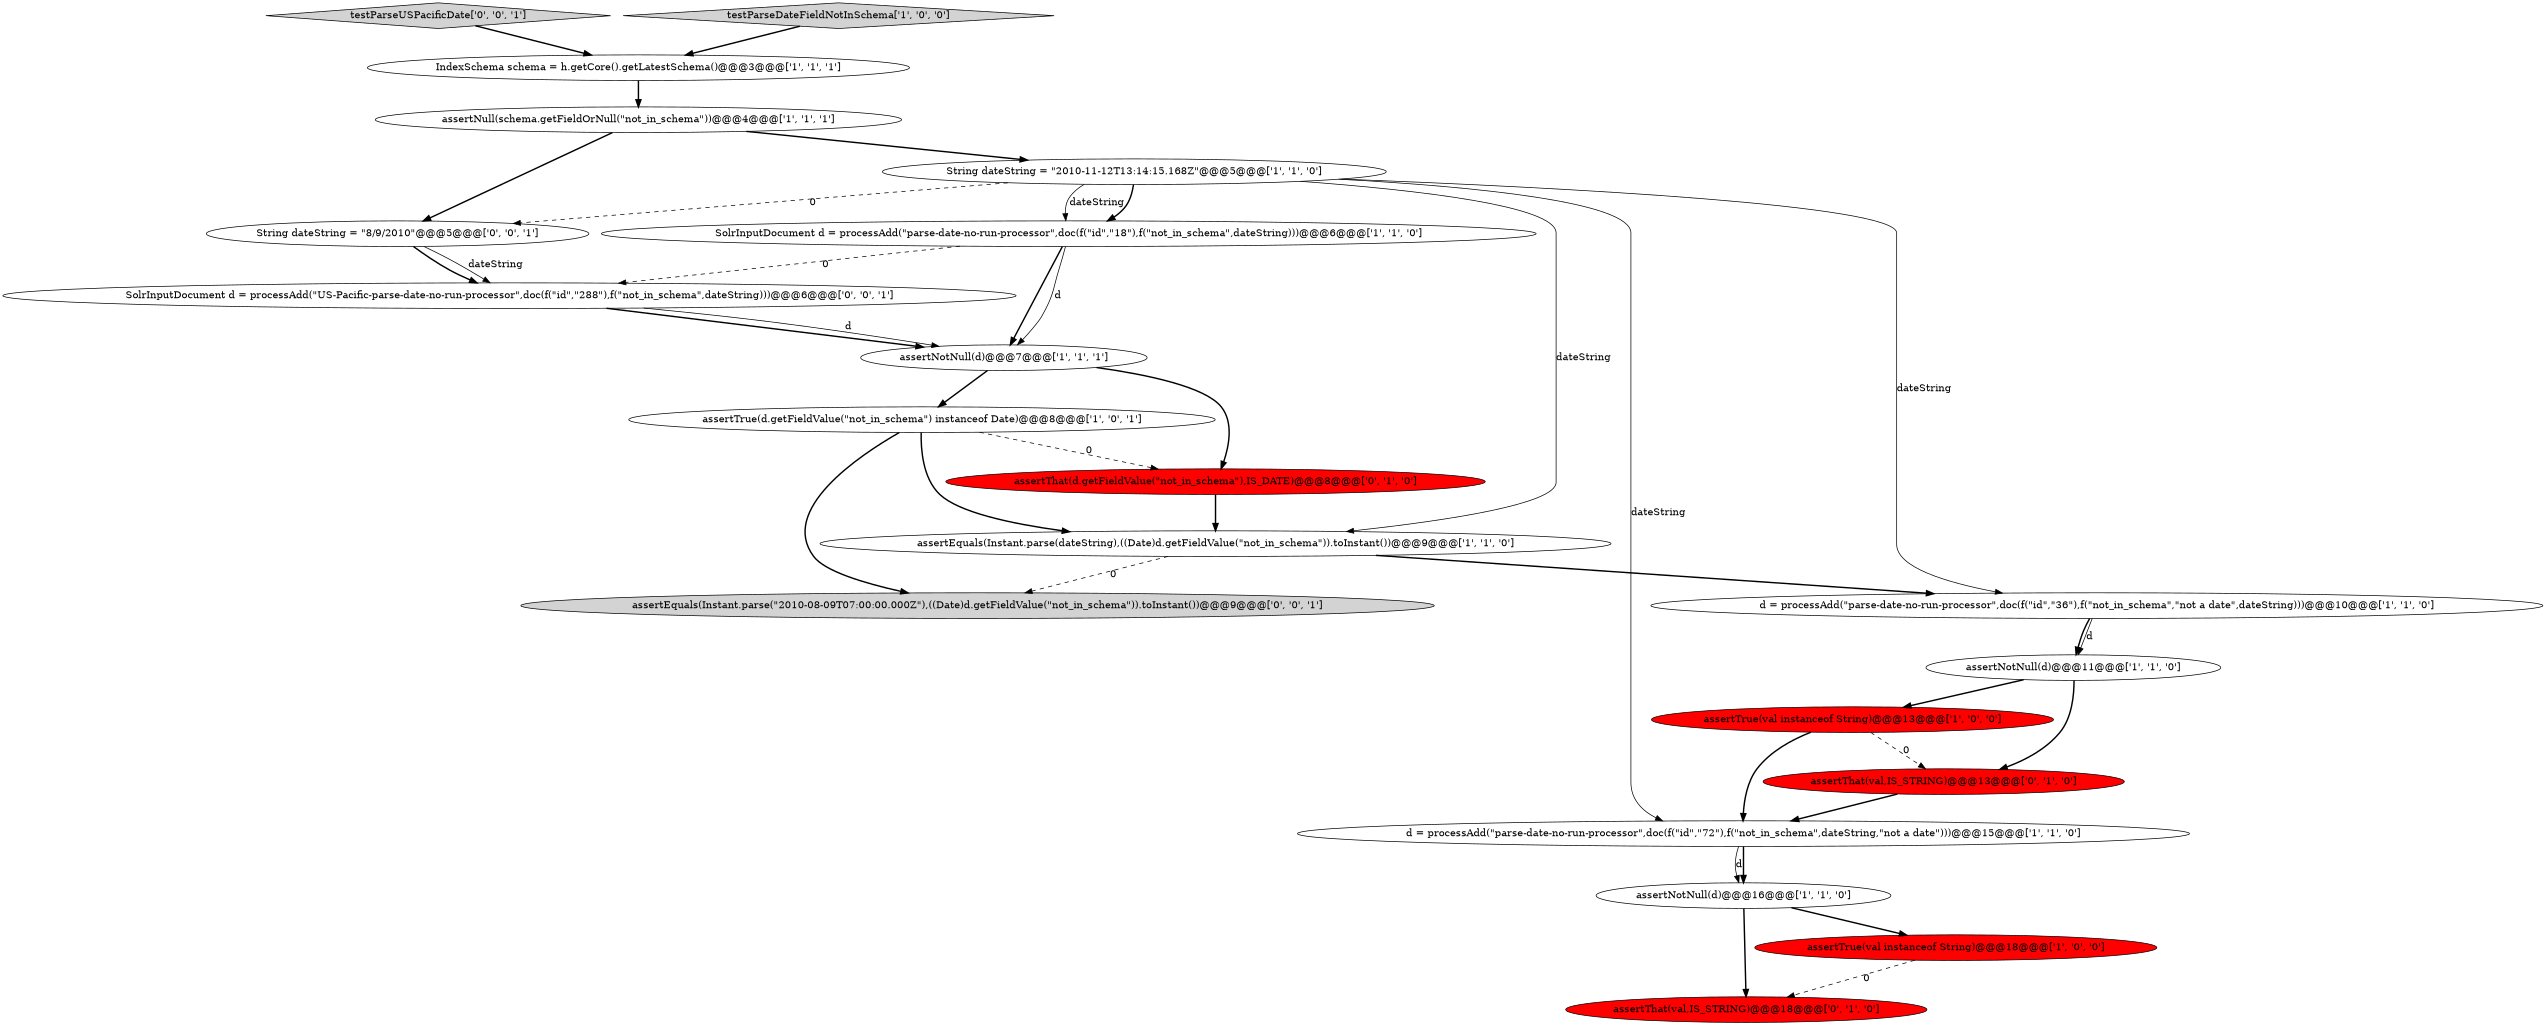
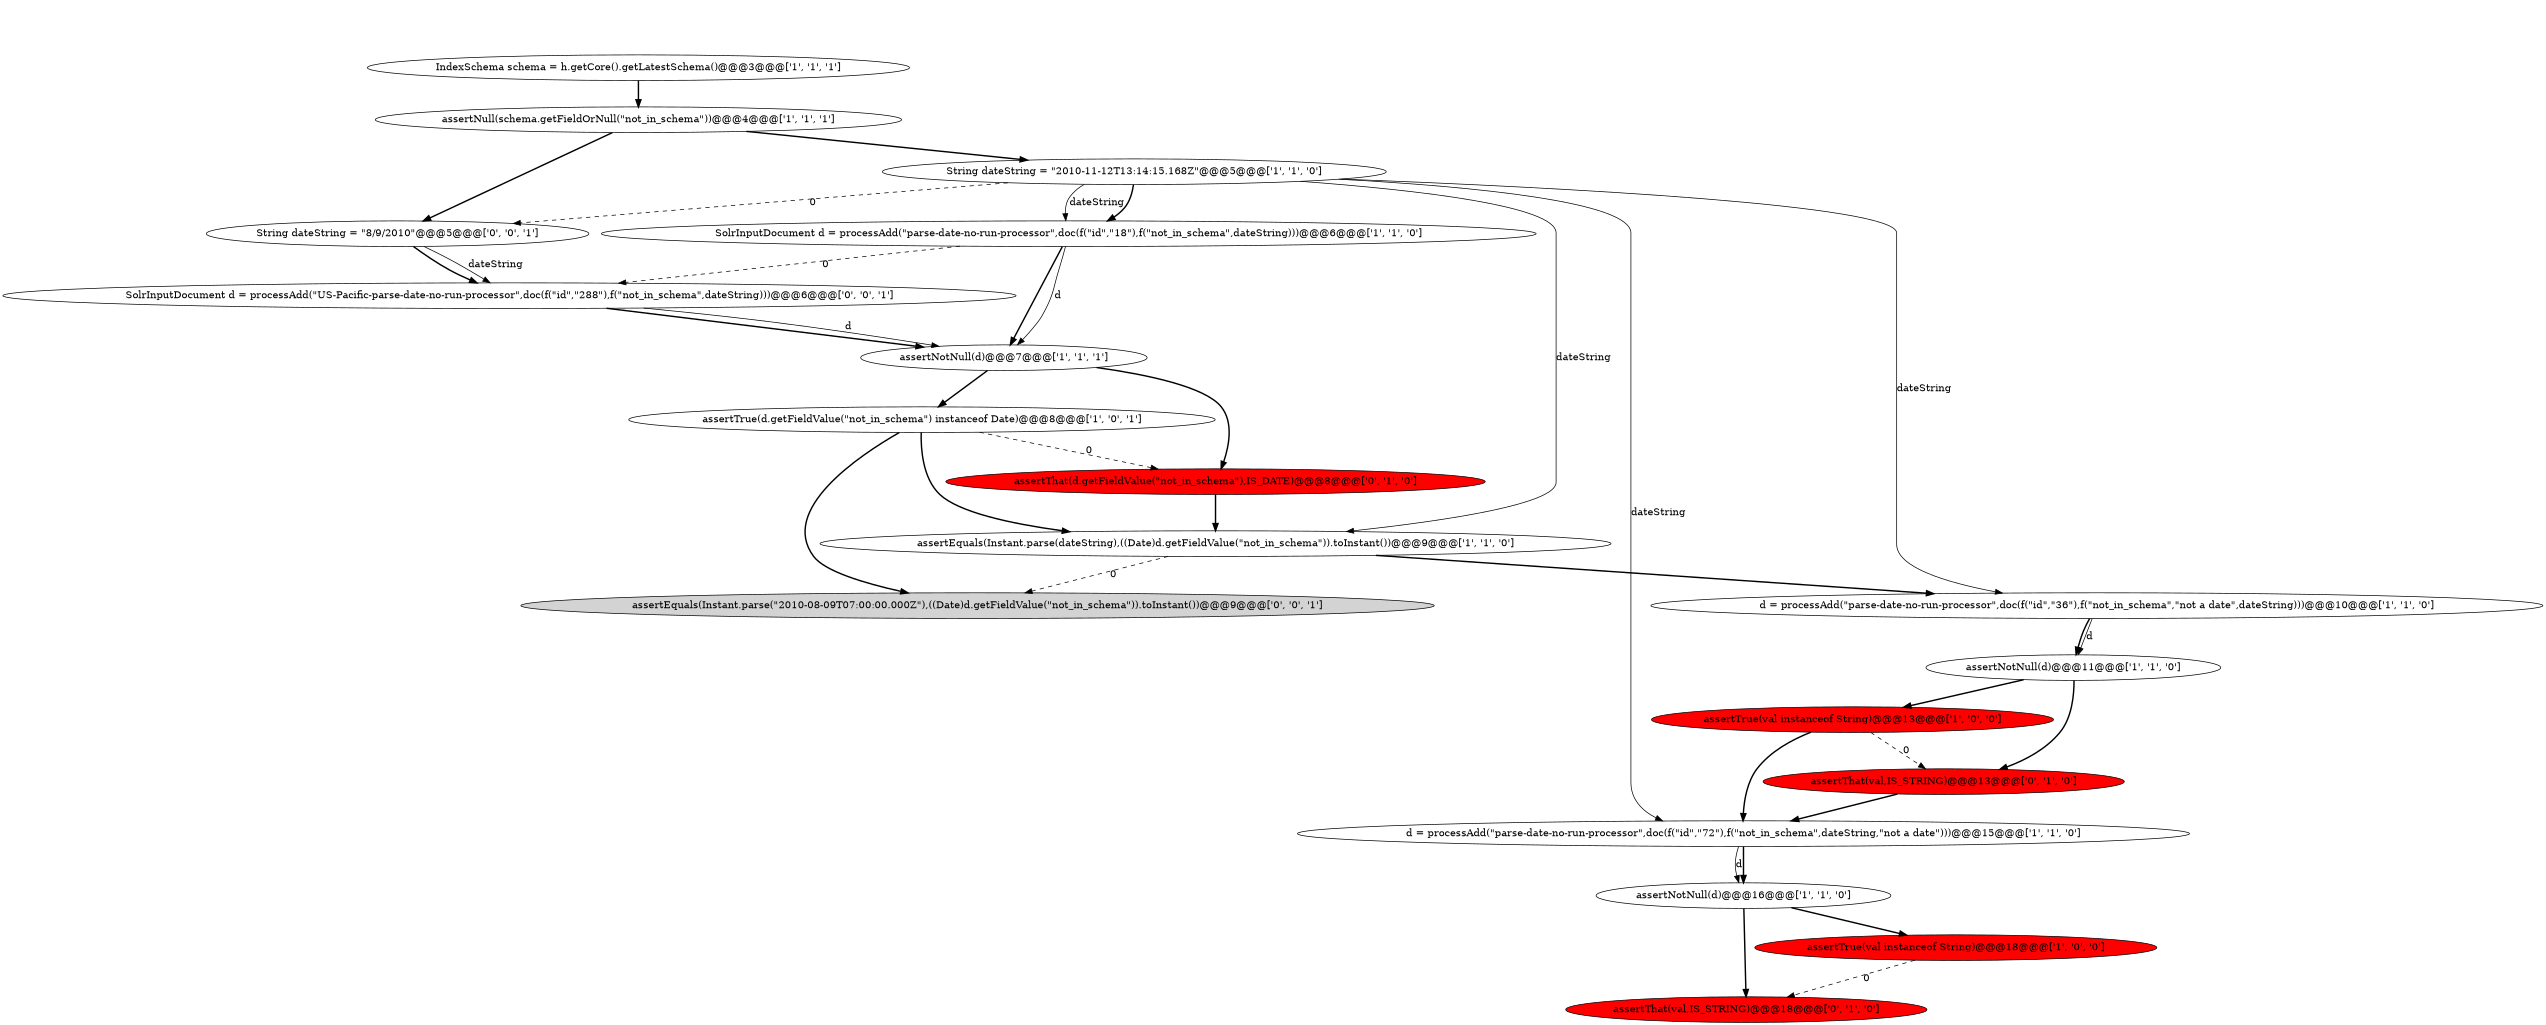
(438, 16) -> none
(839, 16) -> none
